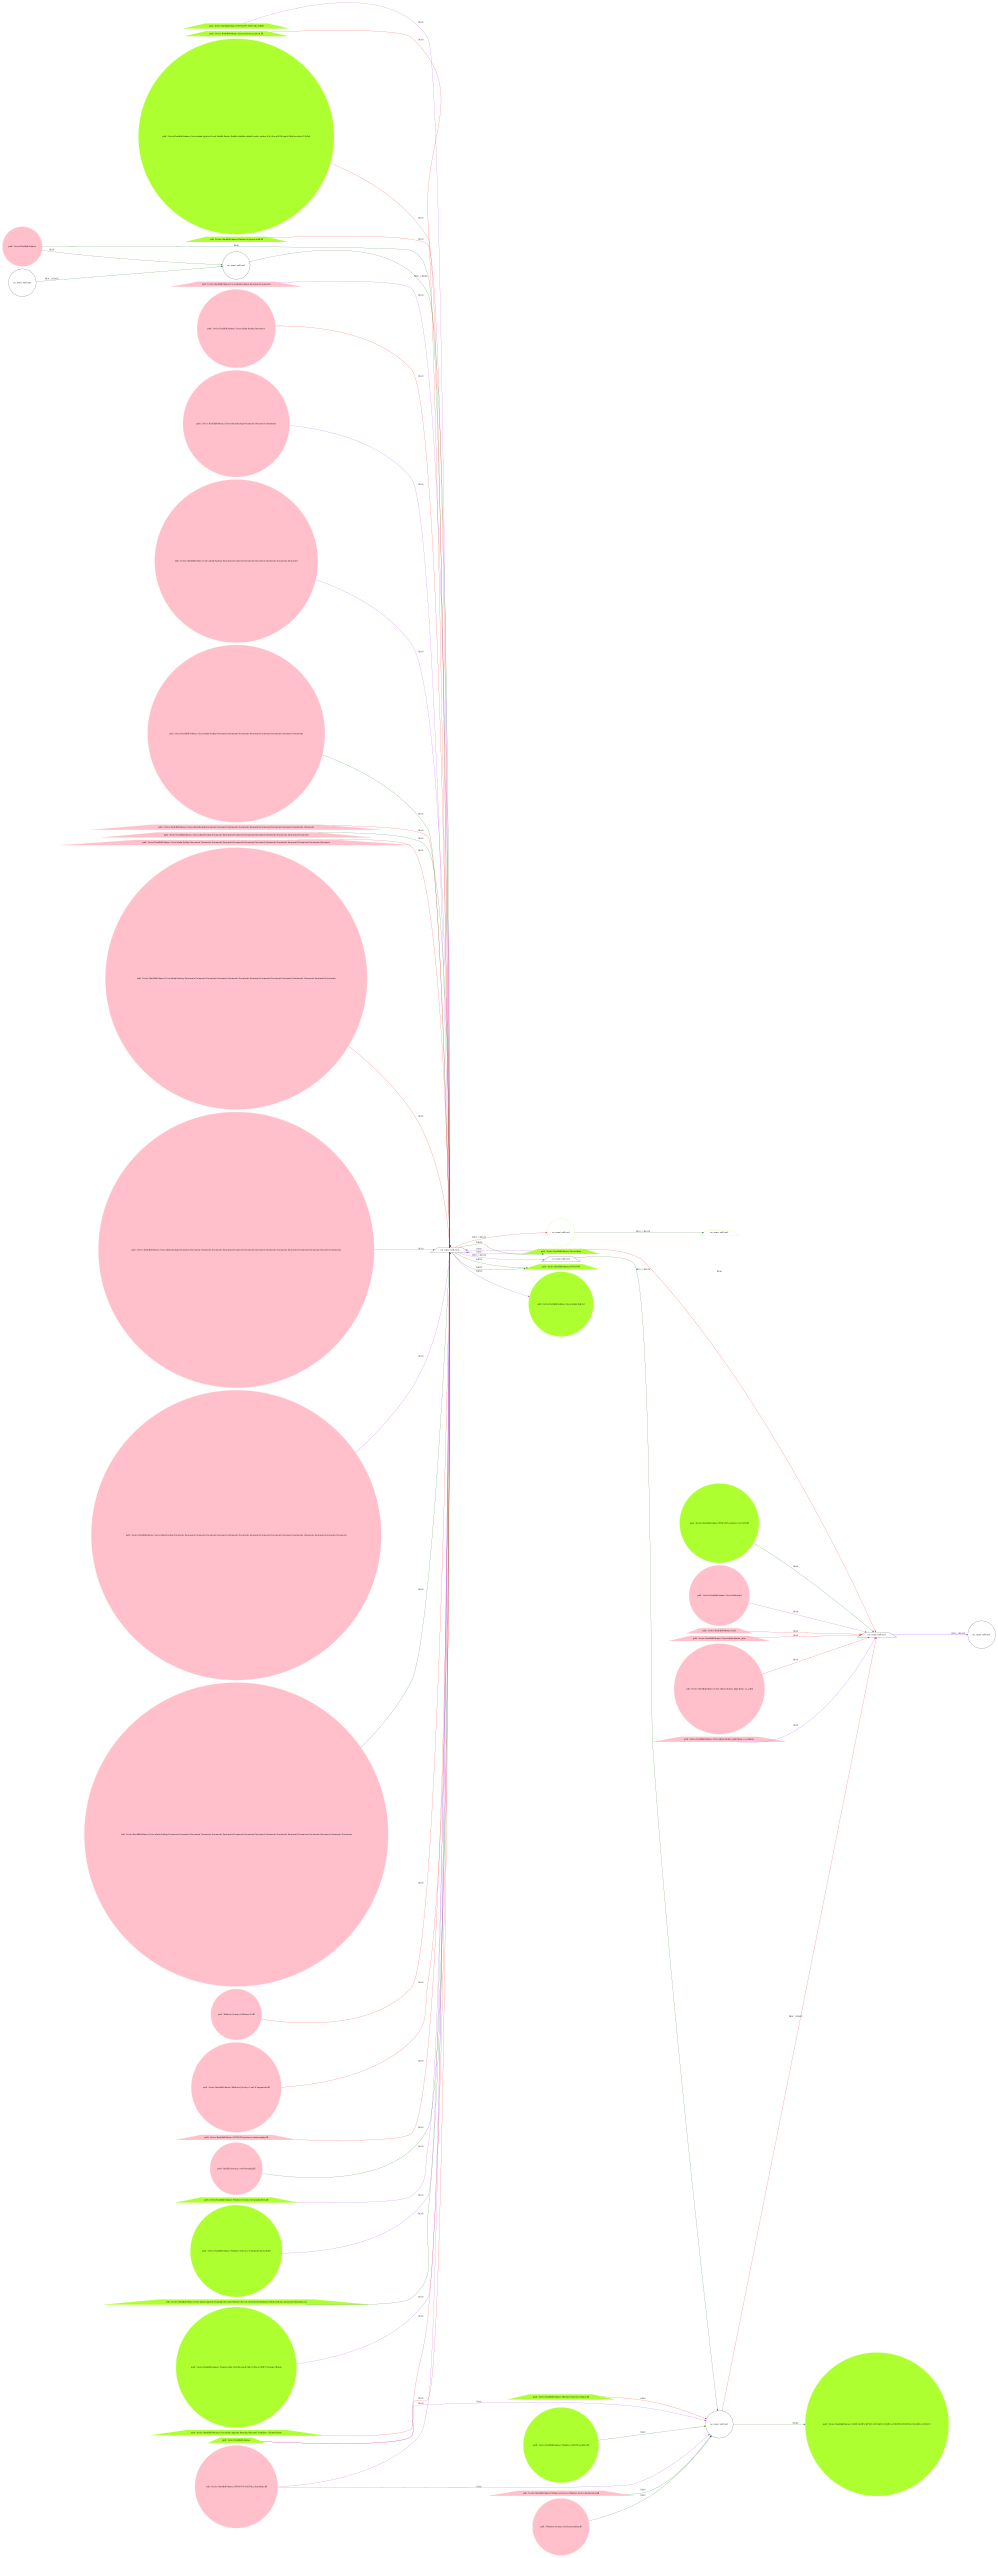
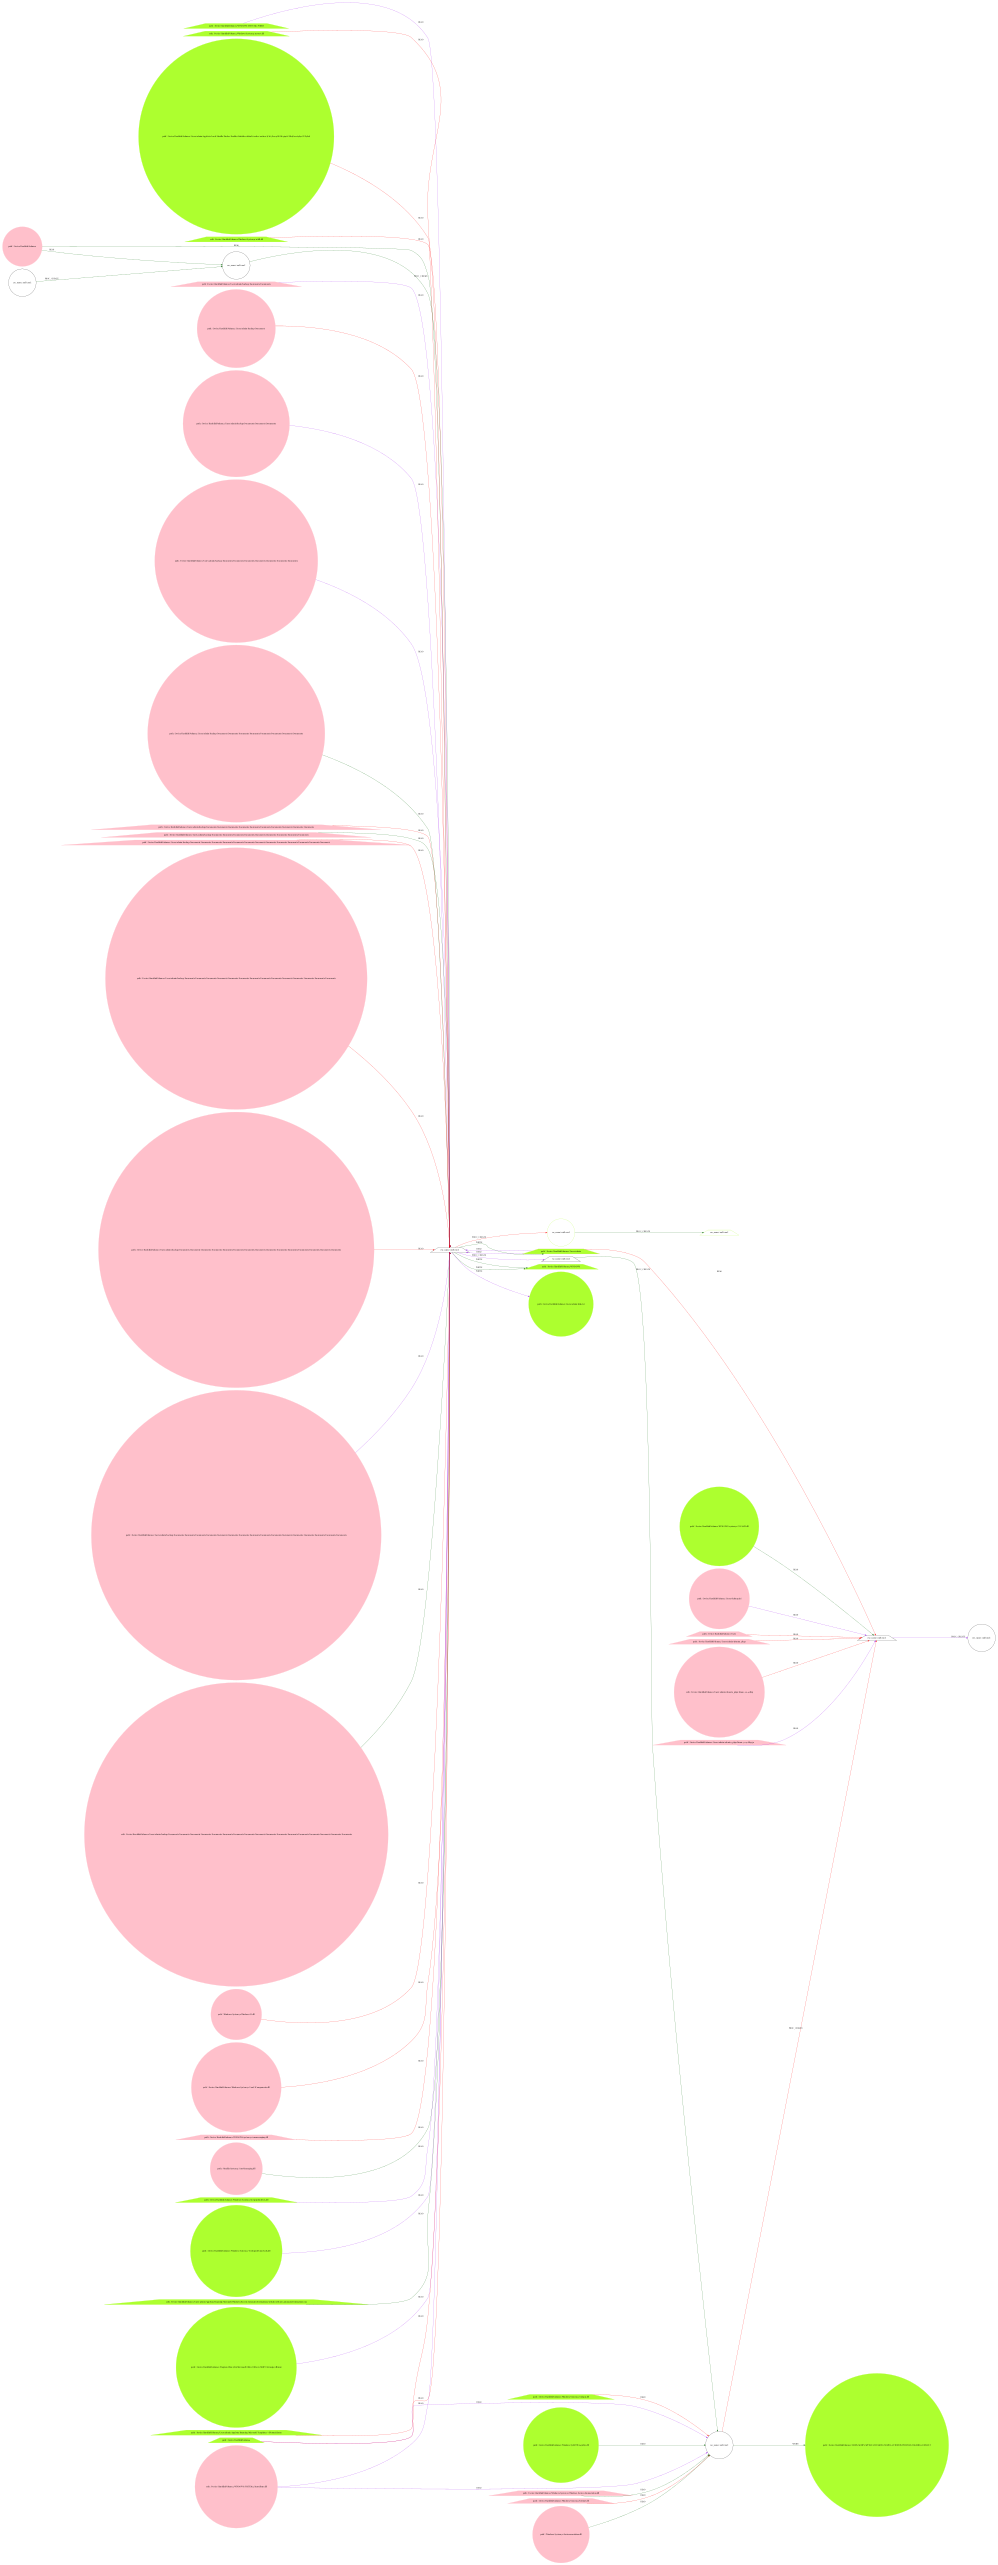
(236, 34) -> (236, 34)
none -> (561, 2501)
